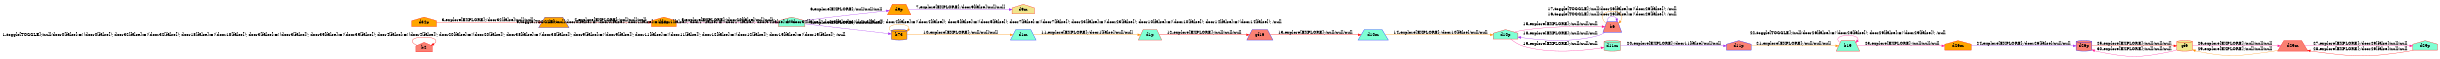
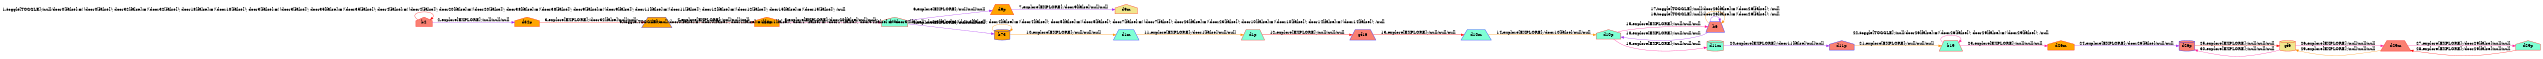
none -> (472, 22)
